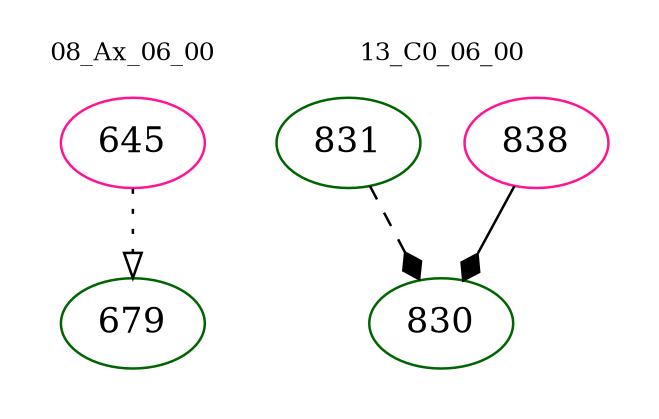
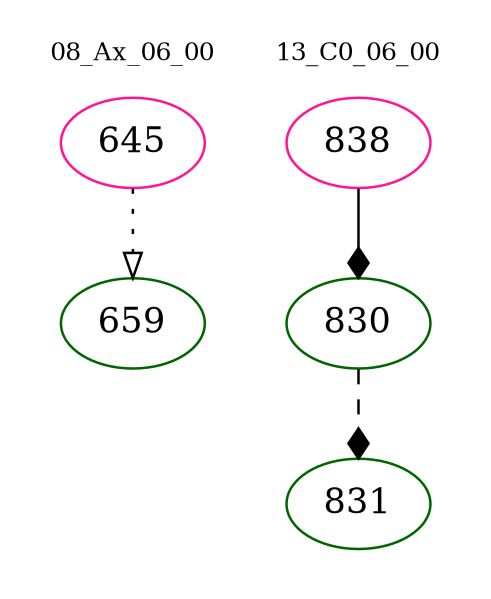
(387, 219) -> (358, 399)
(133, 323) -> (133, 323)
